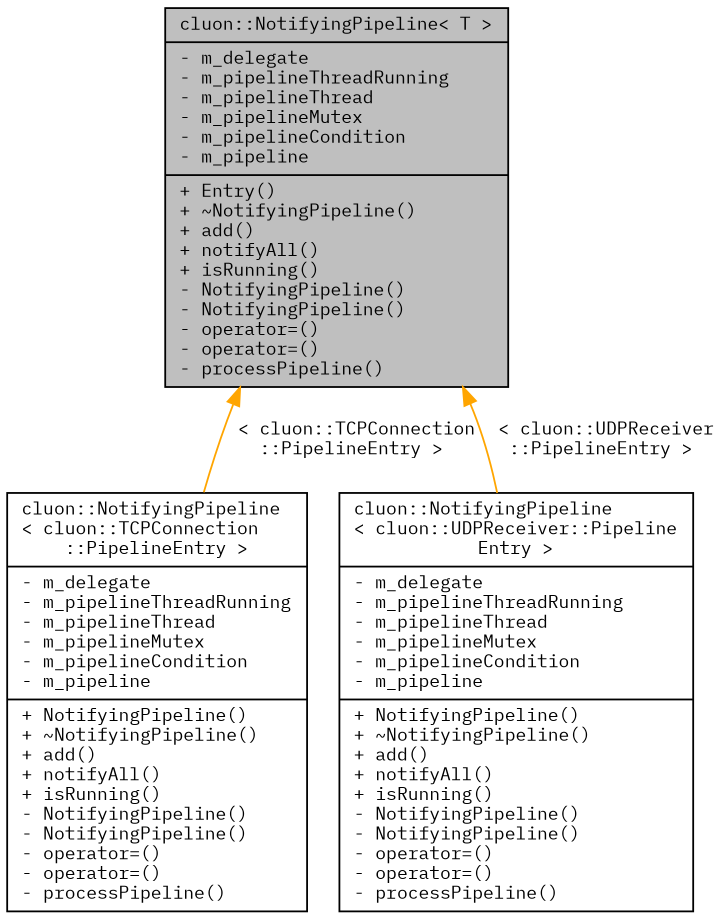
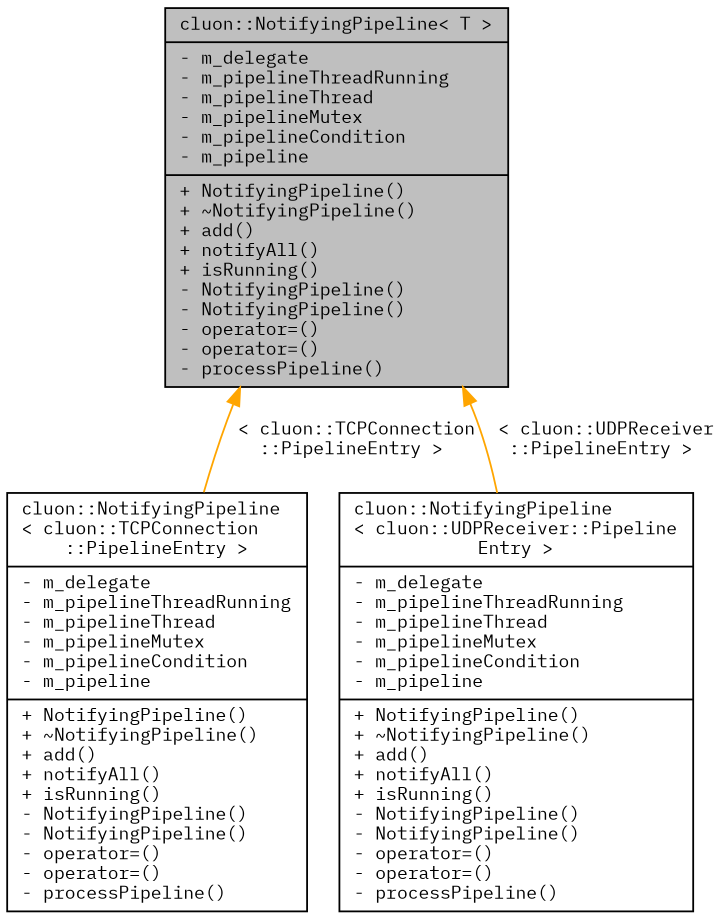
(229, 191) -> (294, 191)
